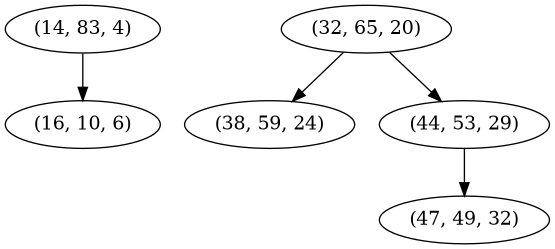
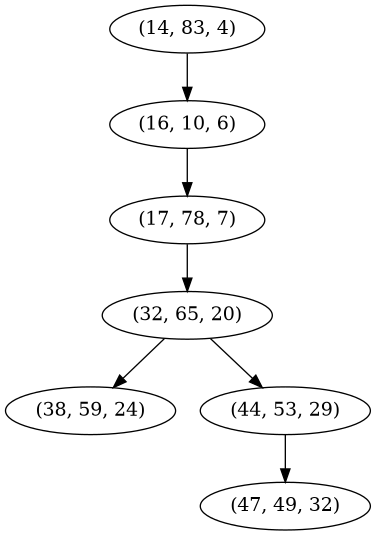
none -> (187, 220)
